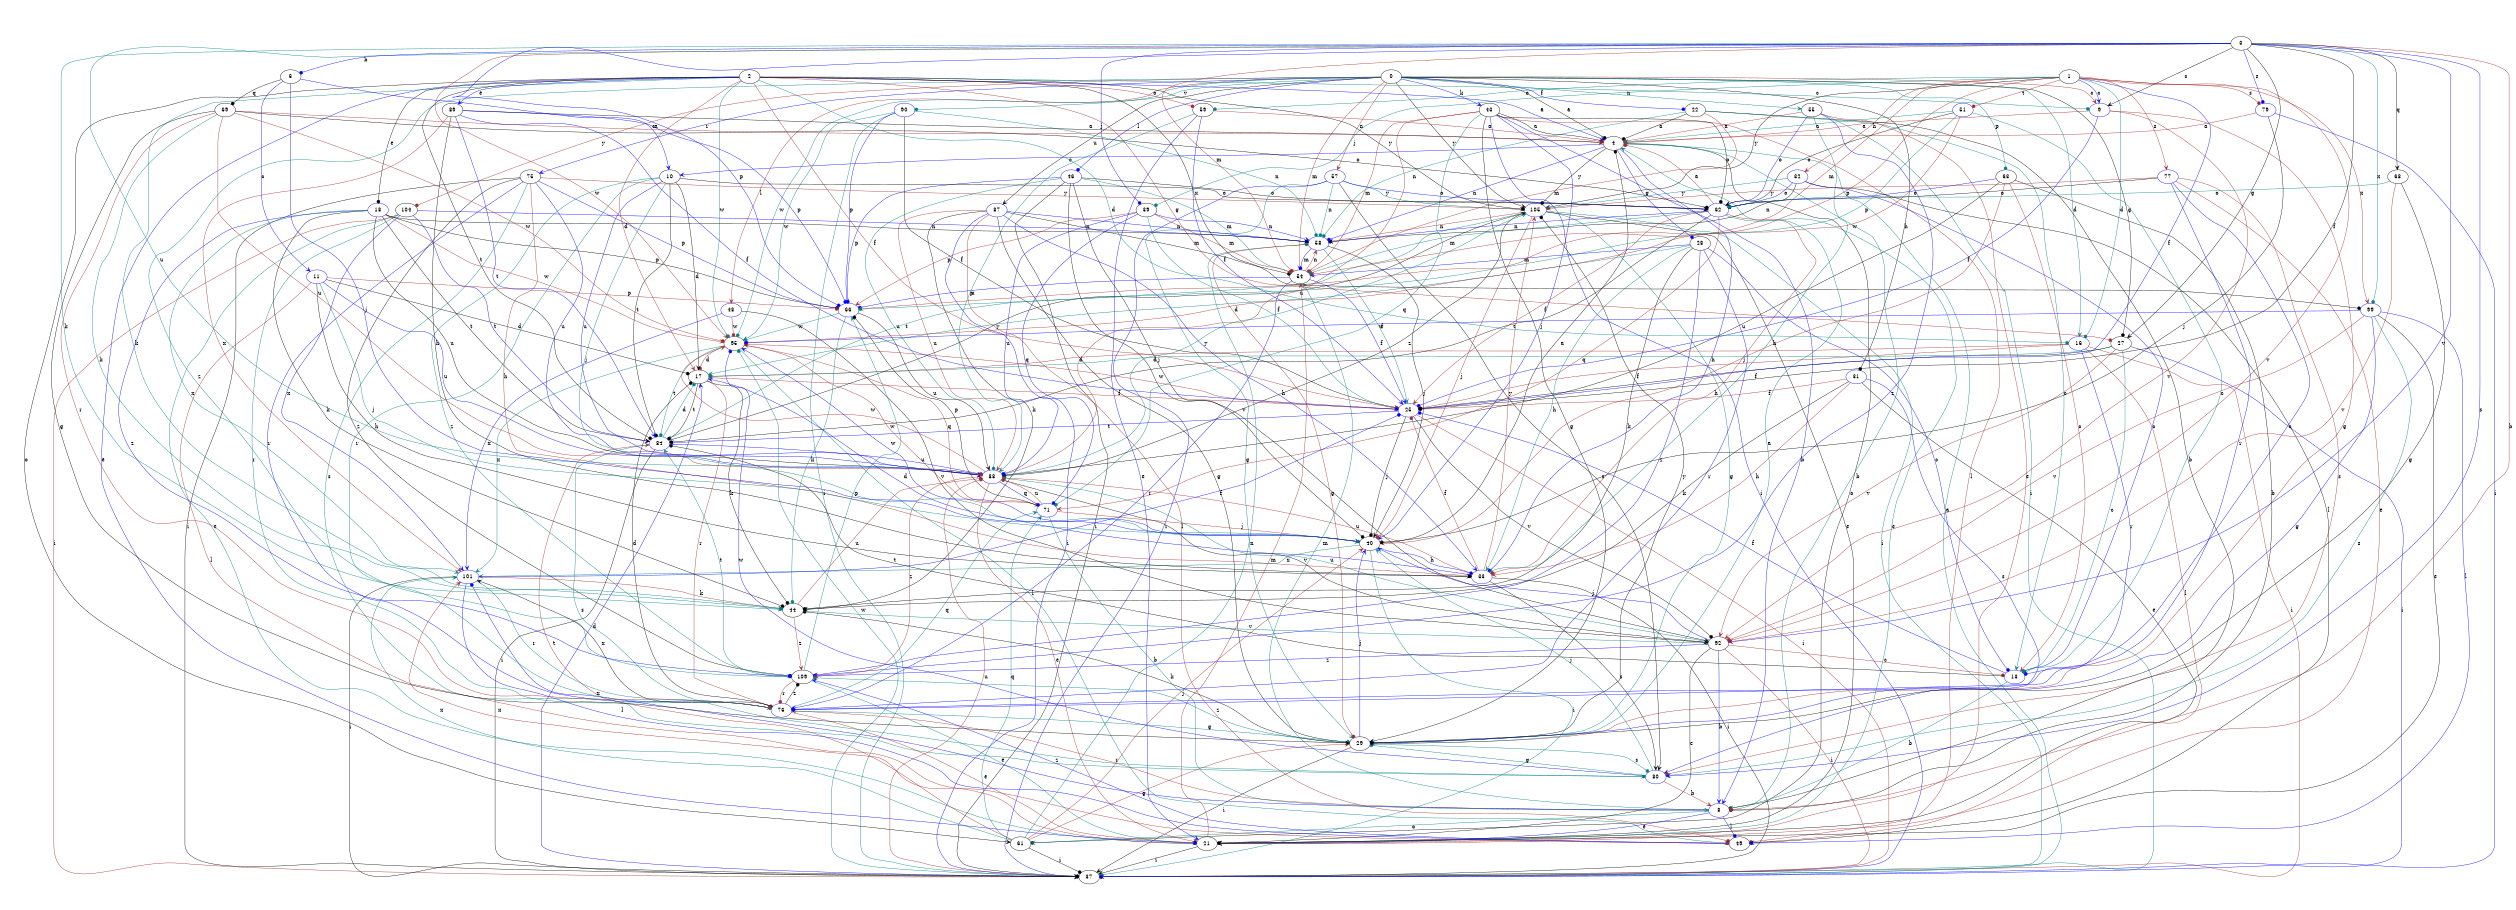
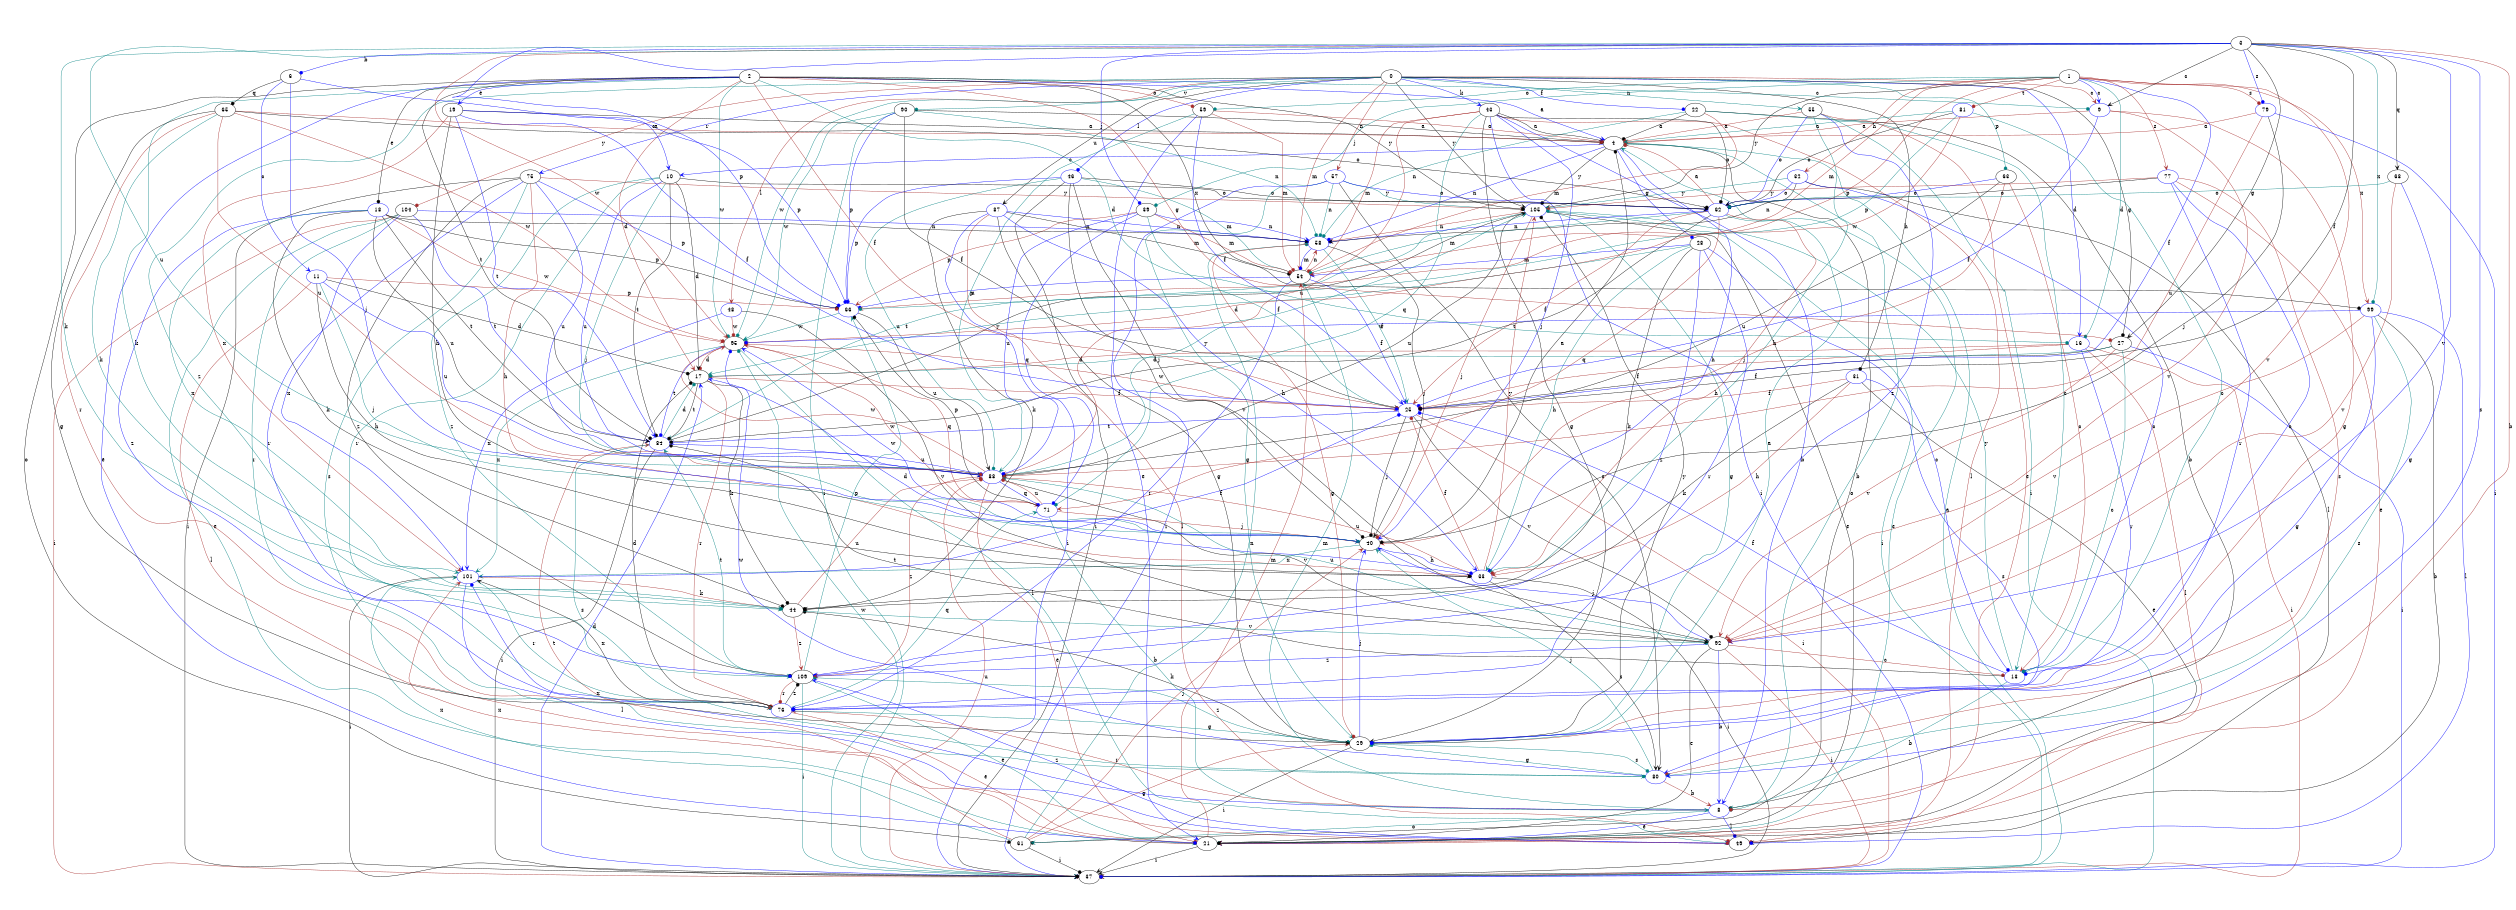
(1584, 54) -> (1283, 163)
(1529, 94) -> (1258, 120)
(2038, 100) -> (2038, 100)
(225, 110) -> (225, 110)
(453, 110) -> (453, 110)
(904, 110) -> (904, 110)
(1963, 110) -> (1963, 110)
(338, 162) -> (338, 162)
(925, 329) -> (1708, 419)
none -> (1923, 329)
(1410, 343) -> (1410, 343)
(679, 379) -> (679, 379)
(817, 444) -> none
(36, 524) -> (36, 524)
(2436, 577) -> (2436, 577)
(2252, 613) -> none
(1011, 676) -> none
(2074, 688) -> (2074, 688)
(1491, 779) -> (854, 868)
